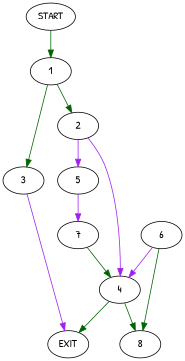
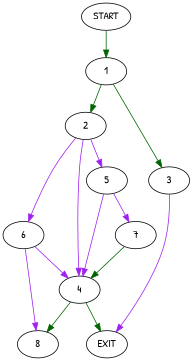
none -> (50, 174)
none -> (94, 231)
(152, 286) -> (30, 286)
